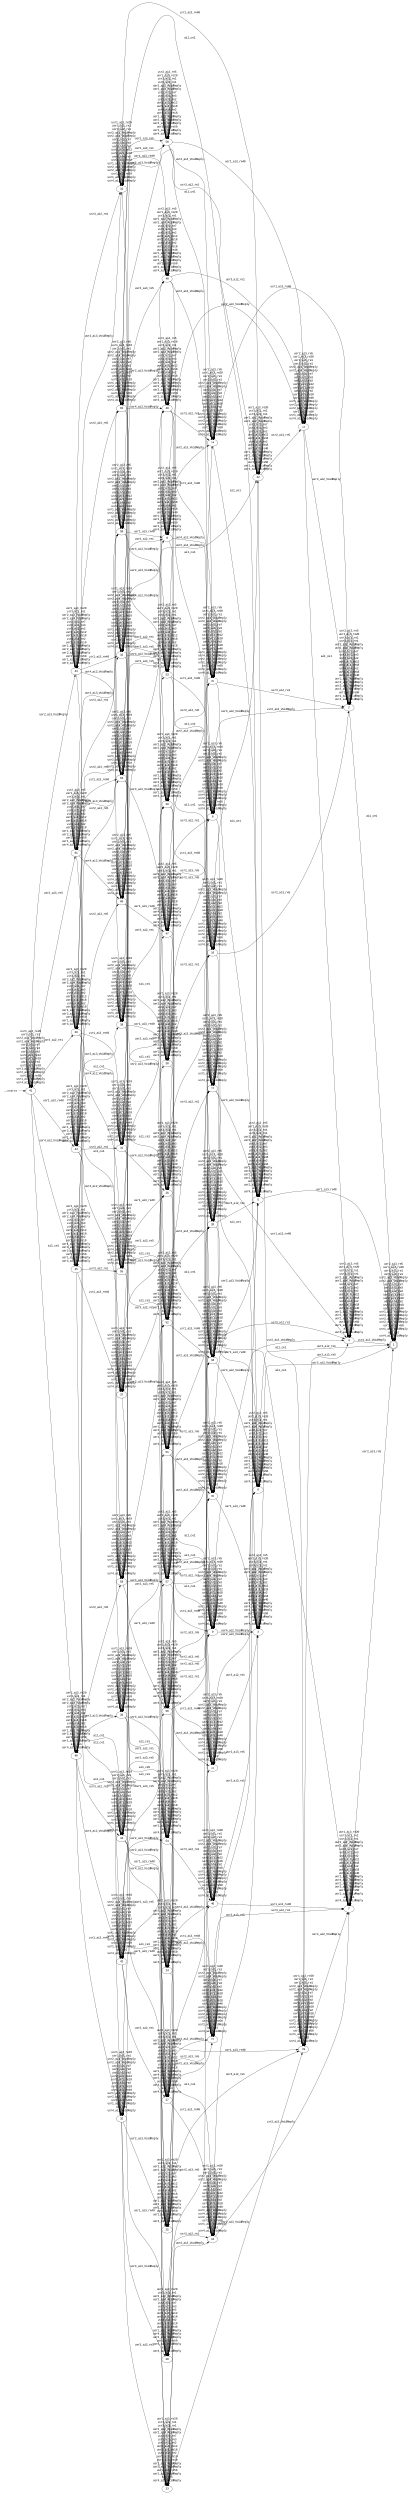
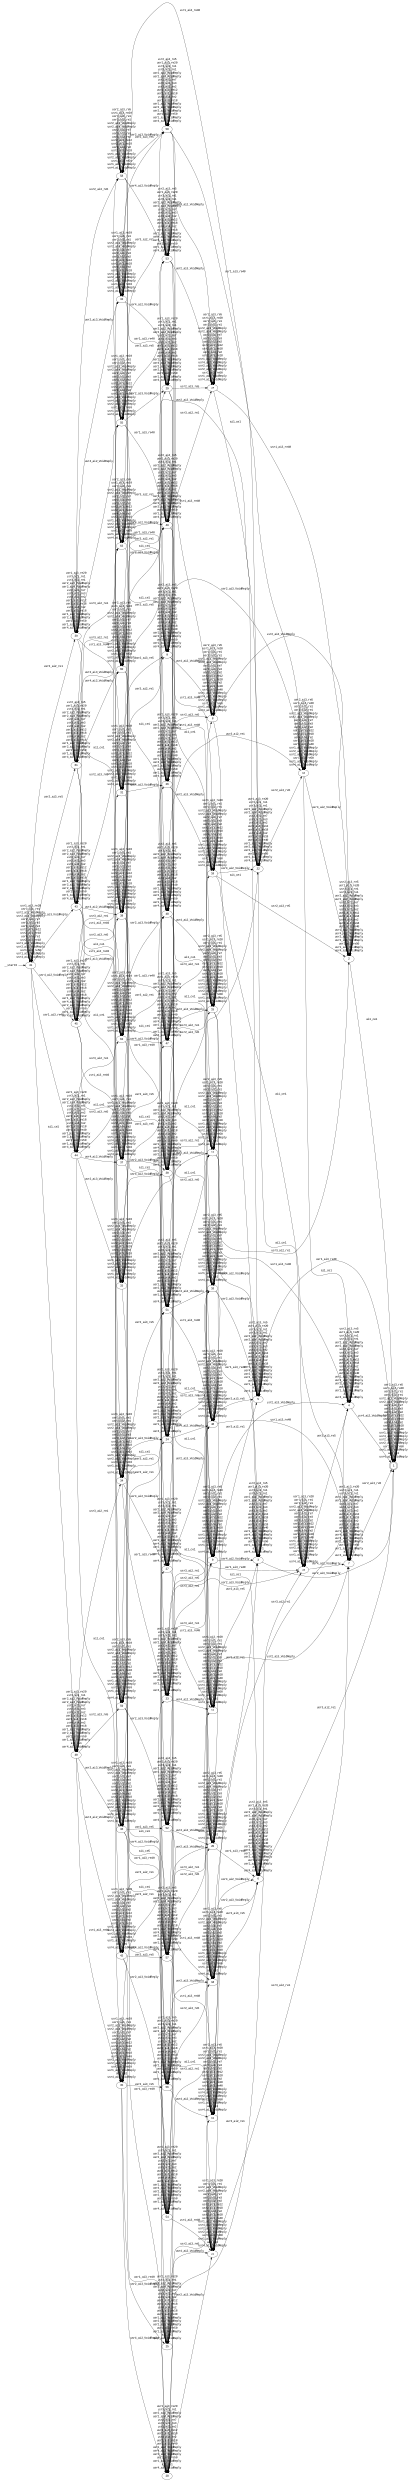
(250, 510) -> (150, 600)
none -> (129, 1477)
